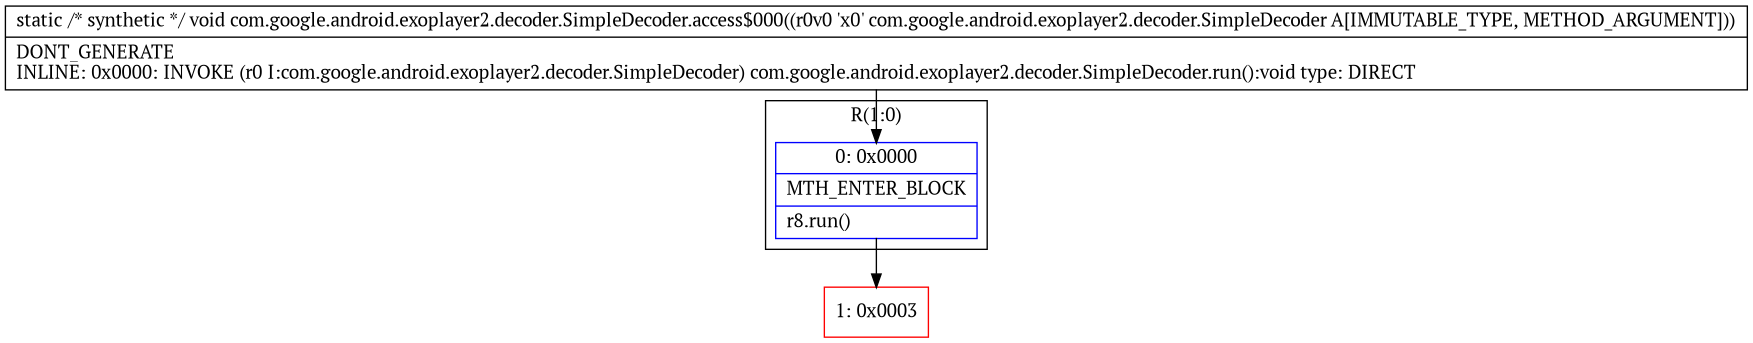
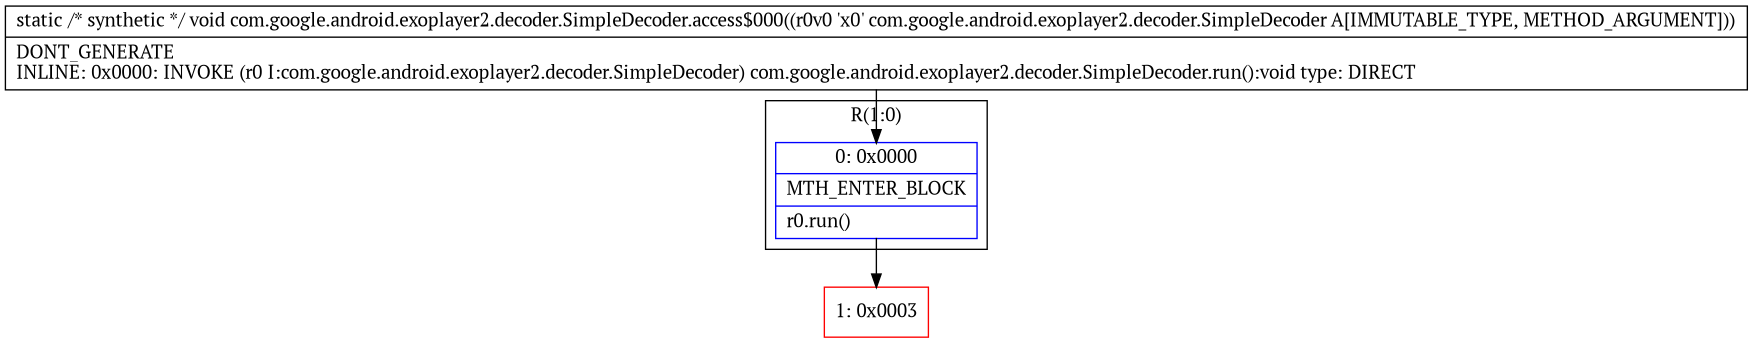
(819, 222) -> (819, 222)
